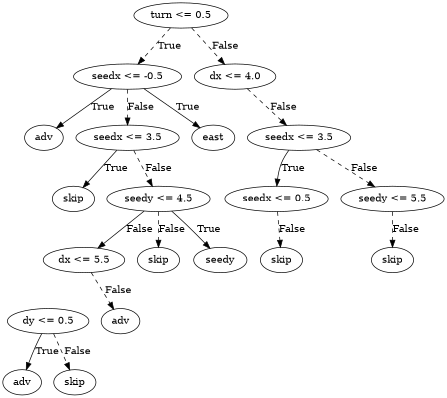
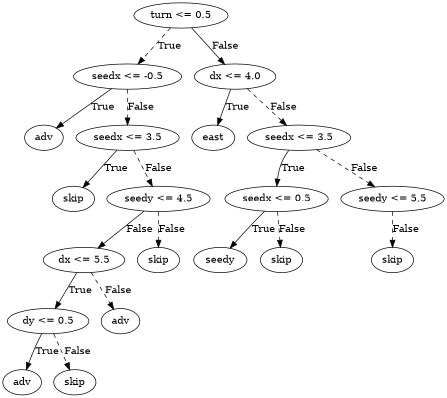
(206, 44) -> (206, 44)
(169, 106) -> (225, 104)
(189, 227) -> (250, 227)
none -> (68, 288)
